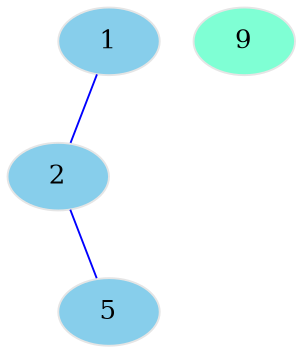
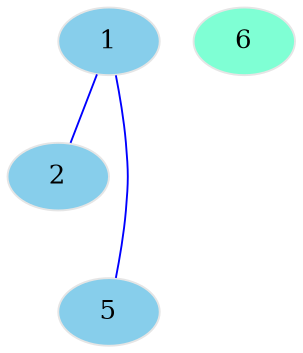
(244, 41) -> (244, 41)
(83, 244) -> (128, 177)
